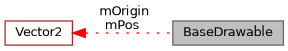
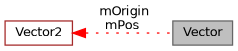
(228, 33) -> (203, 33)
